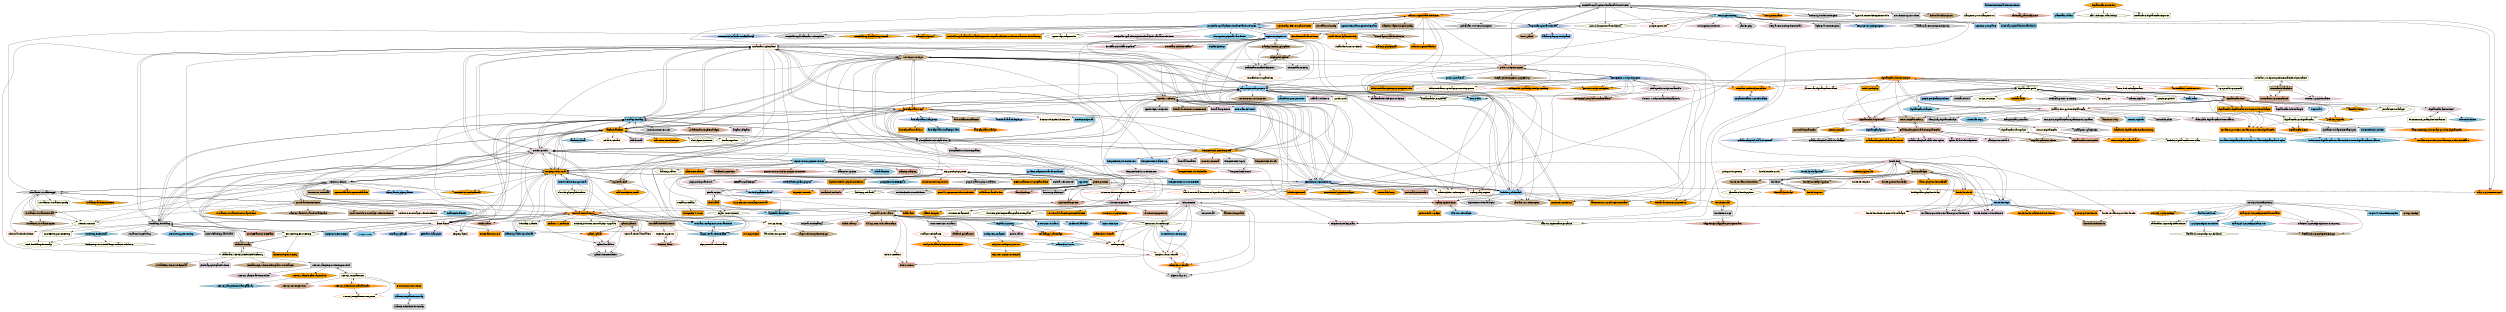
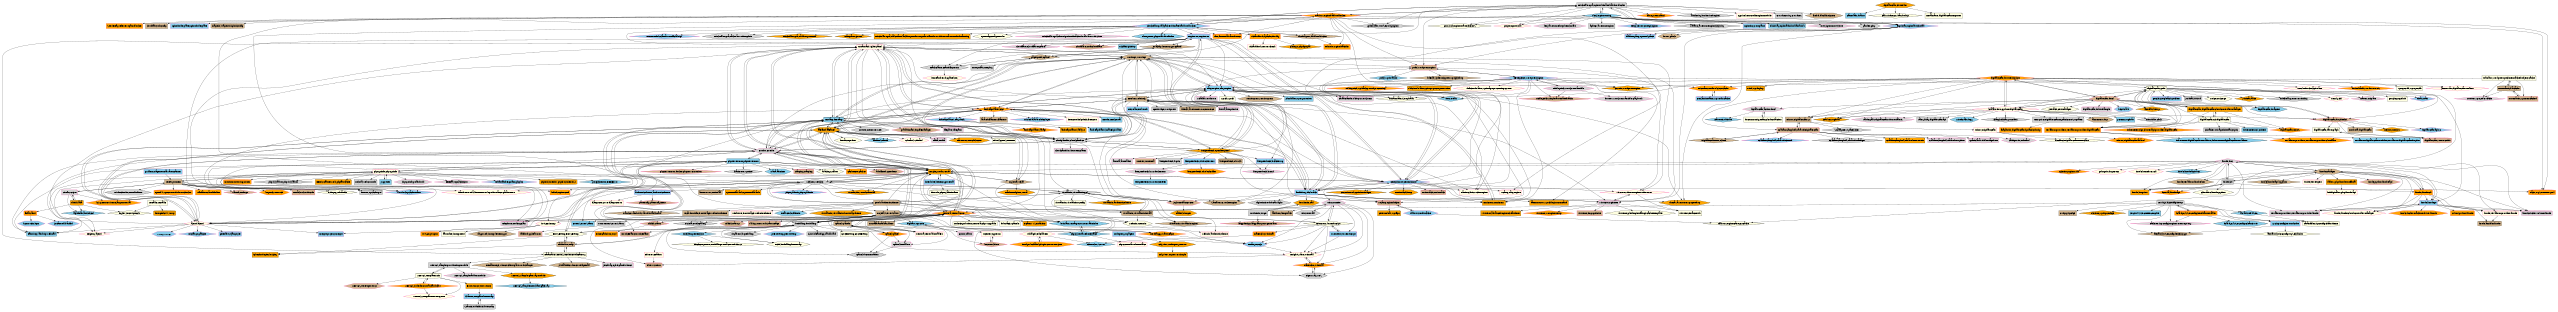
(432, 191) -> (738, 187)
(1118, 244) -> (1255, 244)
